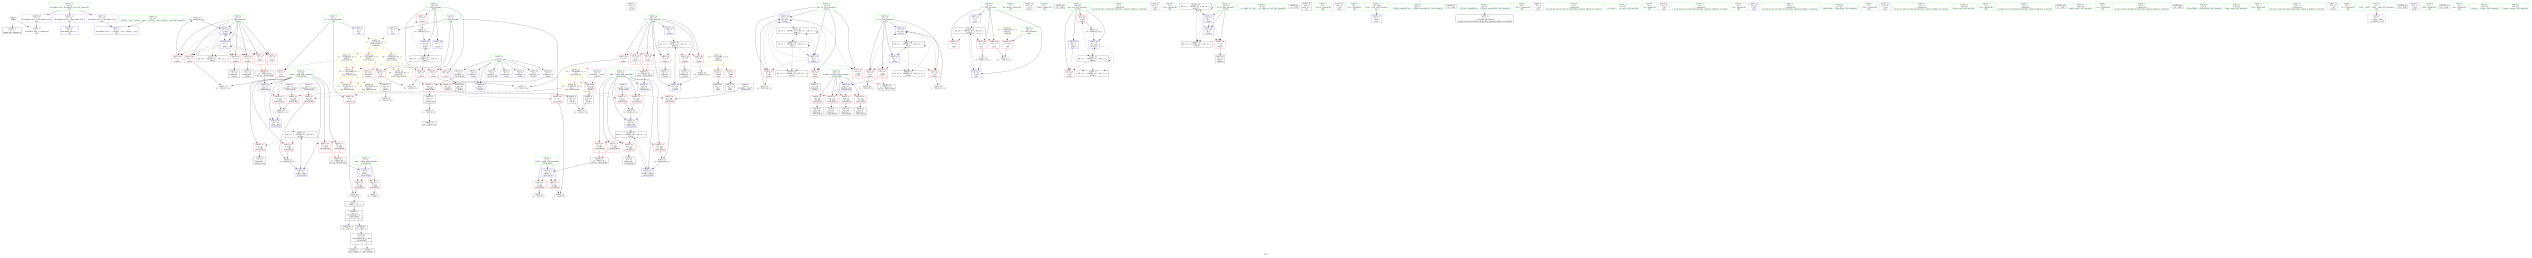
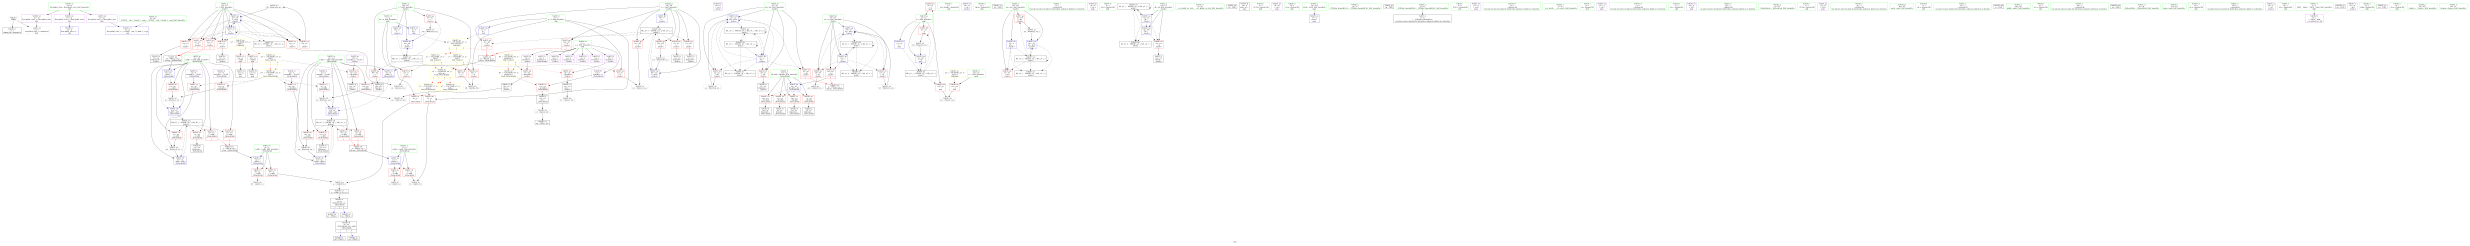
(960, 19) -> (927, 12)
(477, 80) -> (590, 68)
